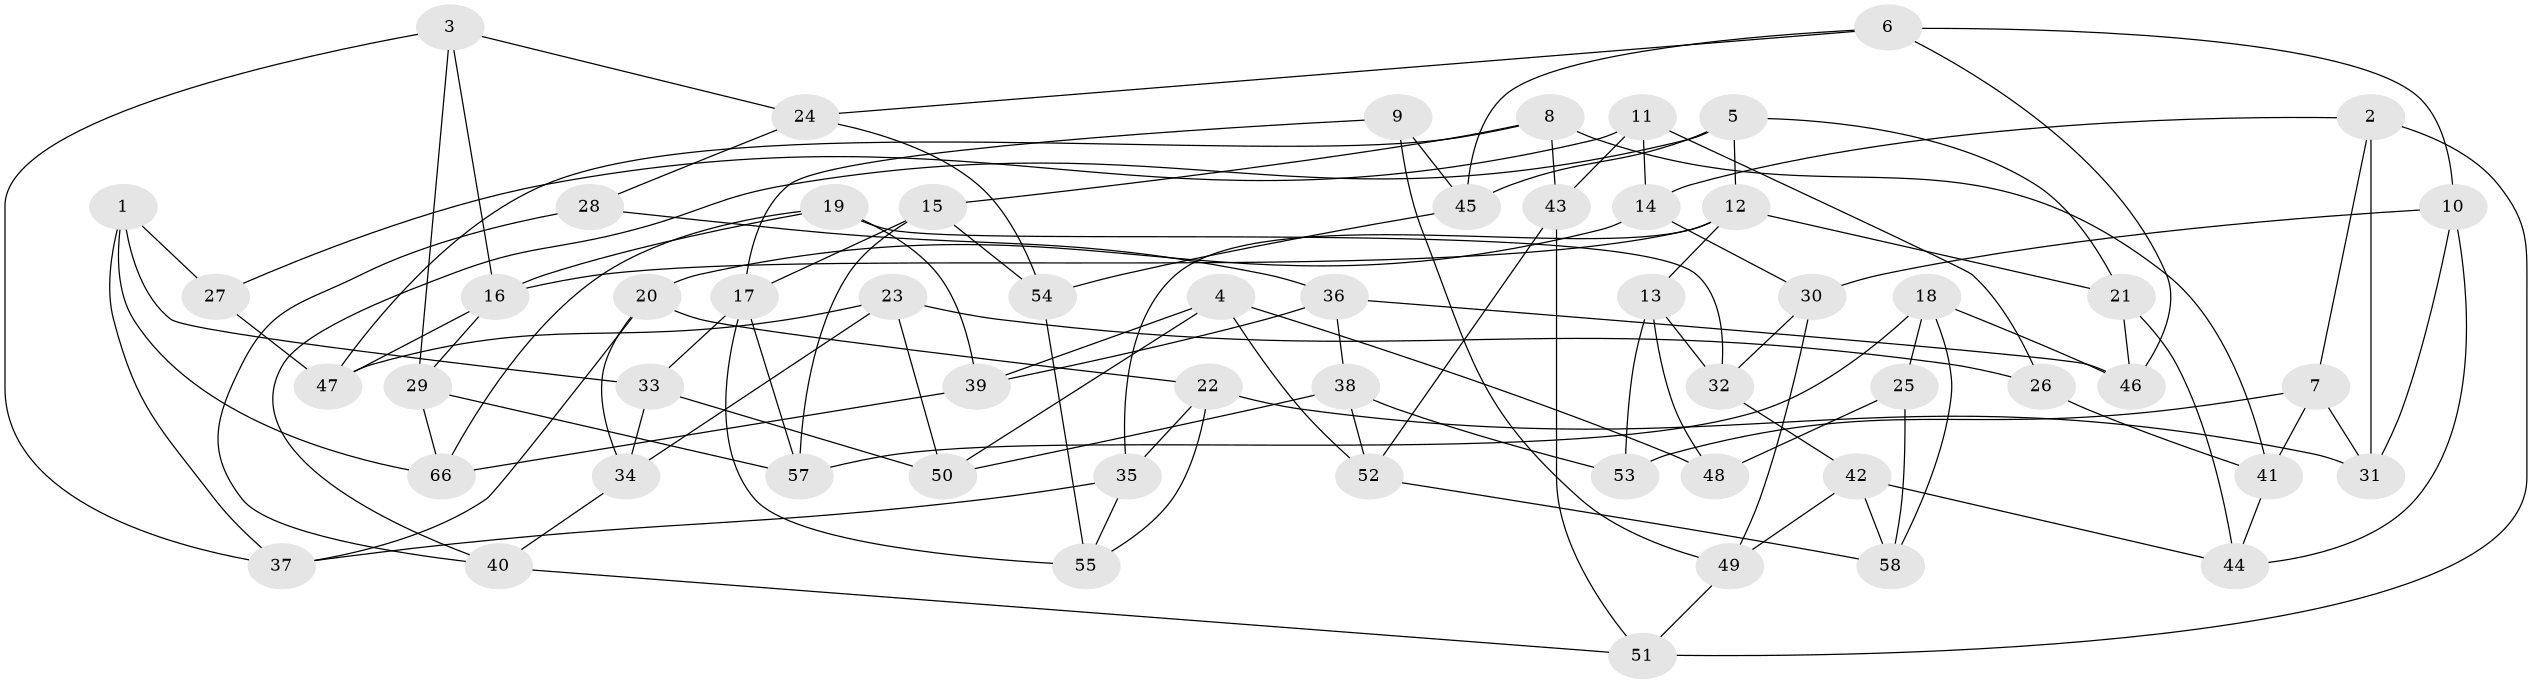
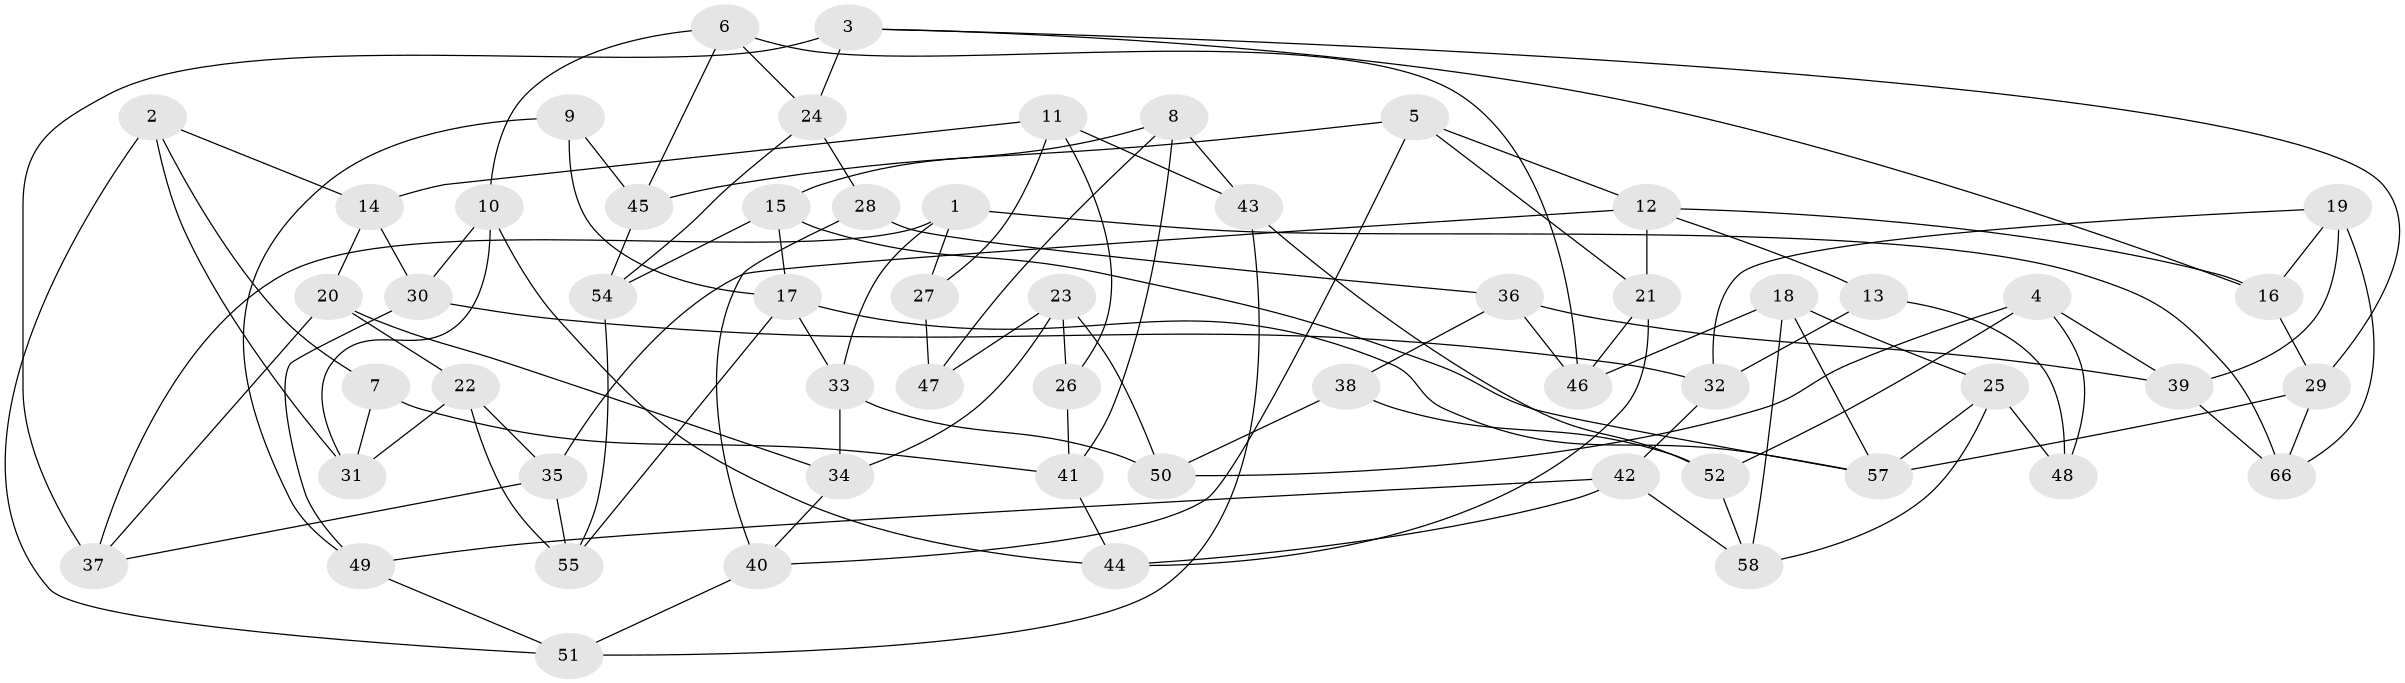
(412, 342) -> none
none -> (1937, 432)
(1625, 476) -> none
